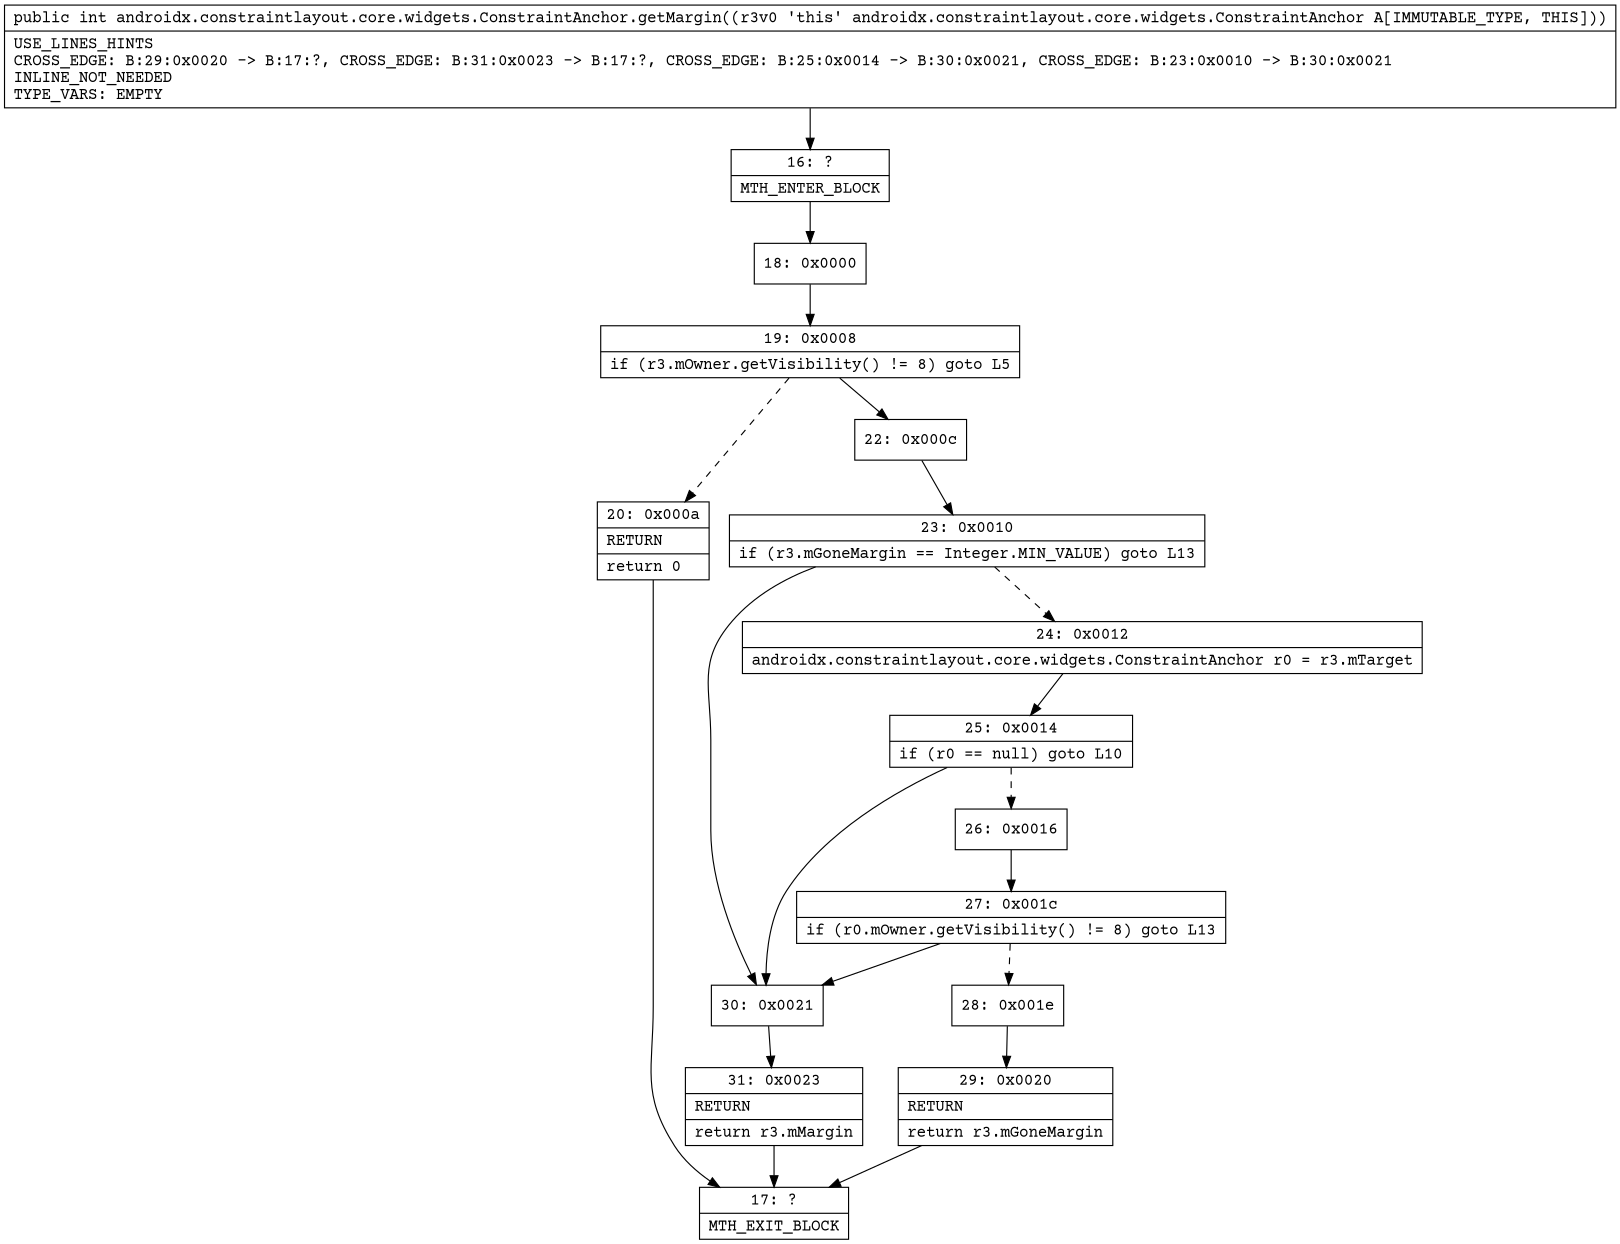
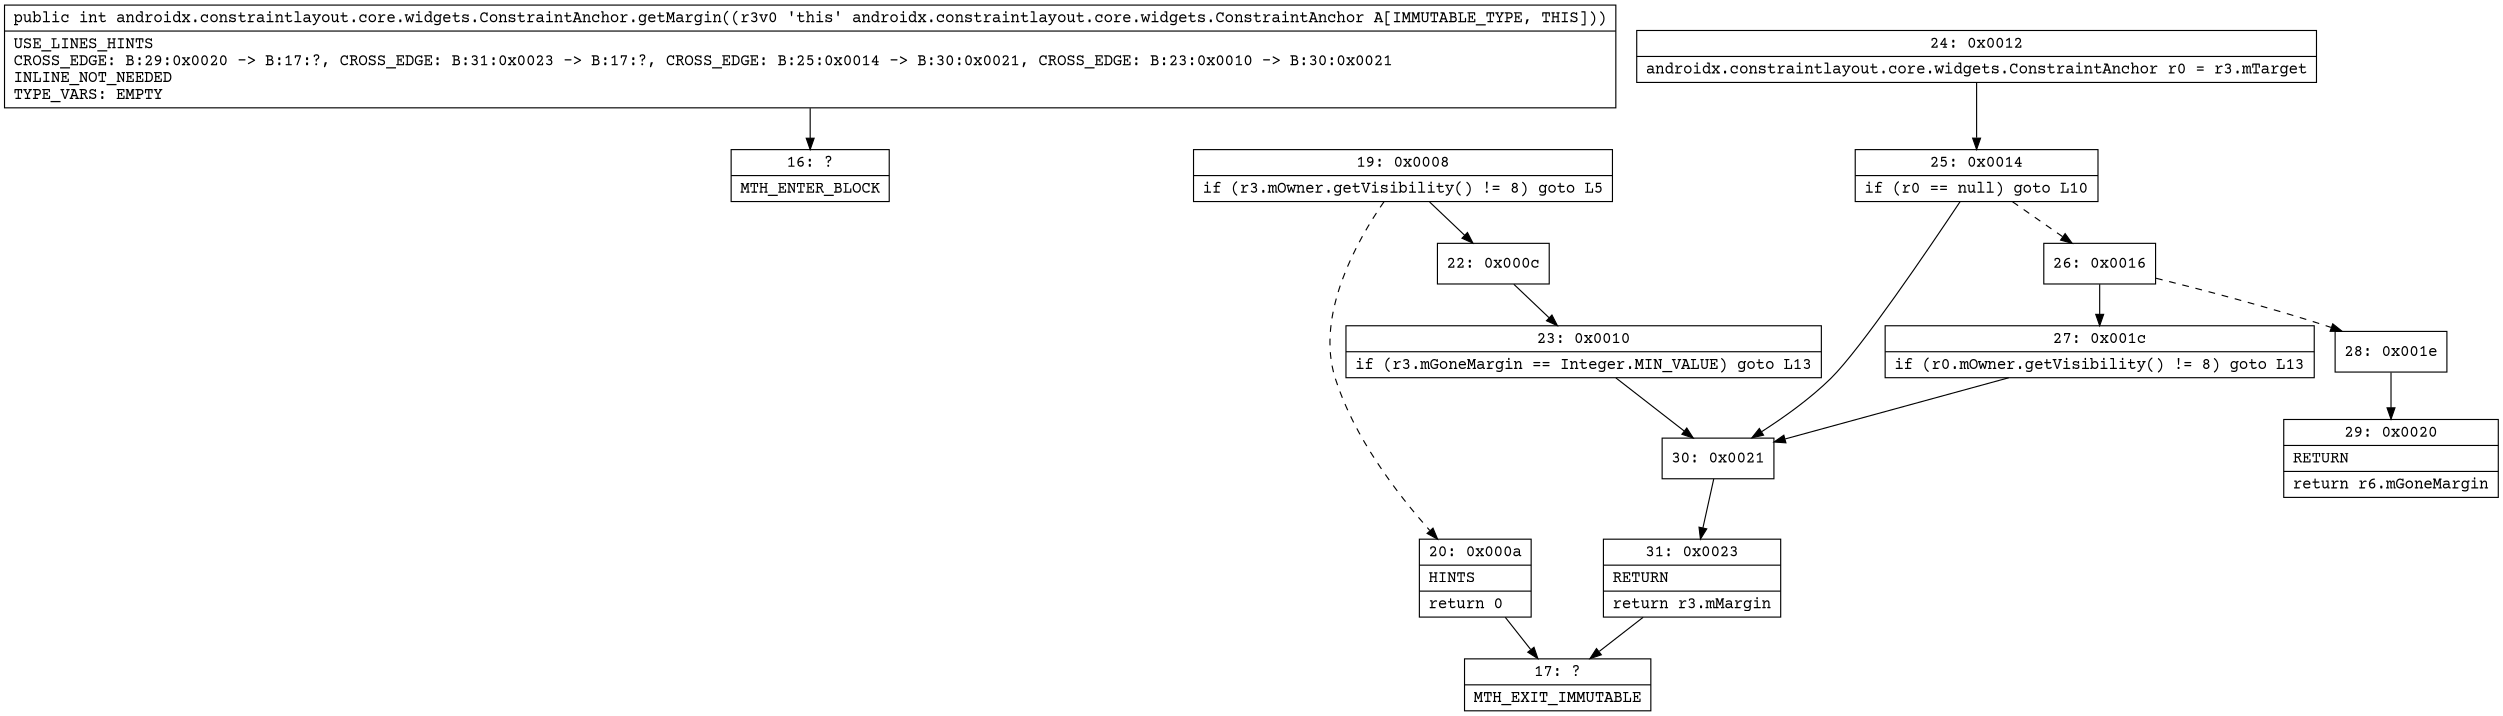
(810, 264) -> none
(635, 540) -> (1452, 578)
(1020, 590) -> none
(1010, 959) -> (2244, 301)
(1006, 1132) -> (2391, 484)
(881, 1164) -> none
(774, 1226) -> (1558, 697)
